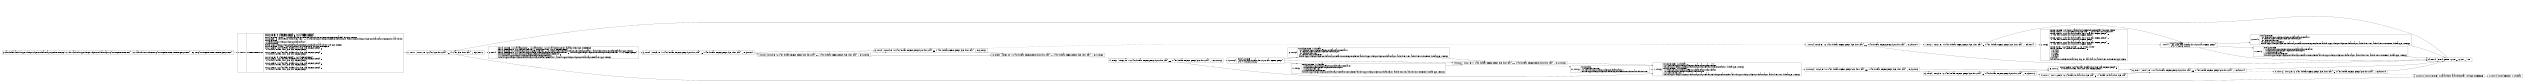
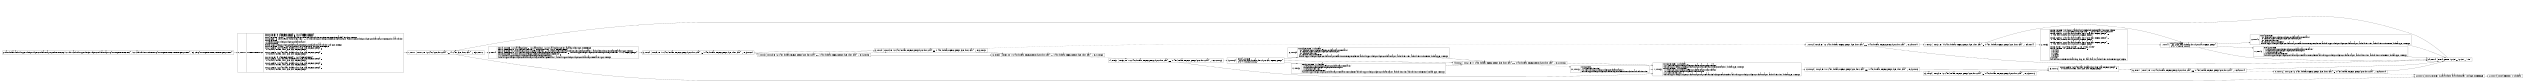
(2084, 75) -> none
